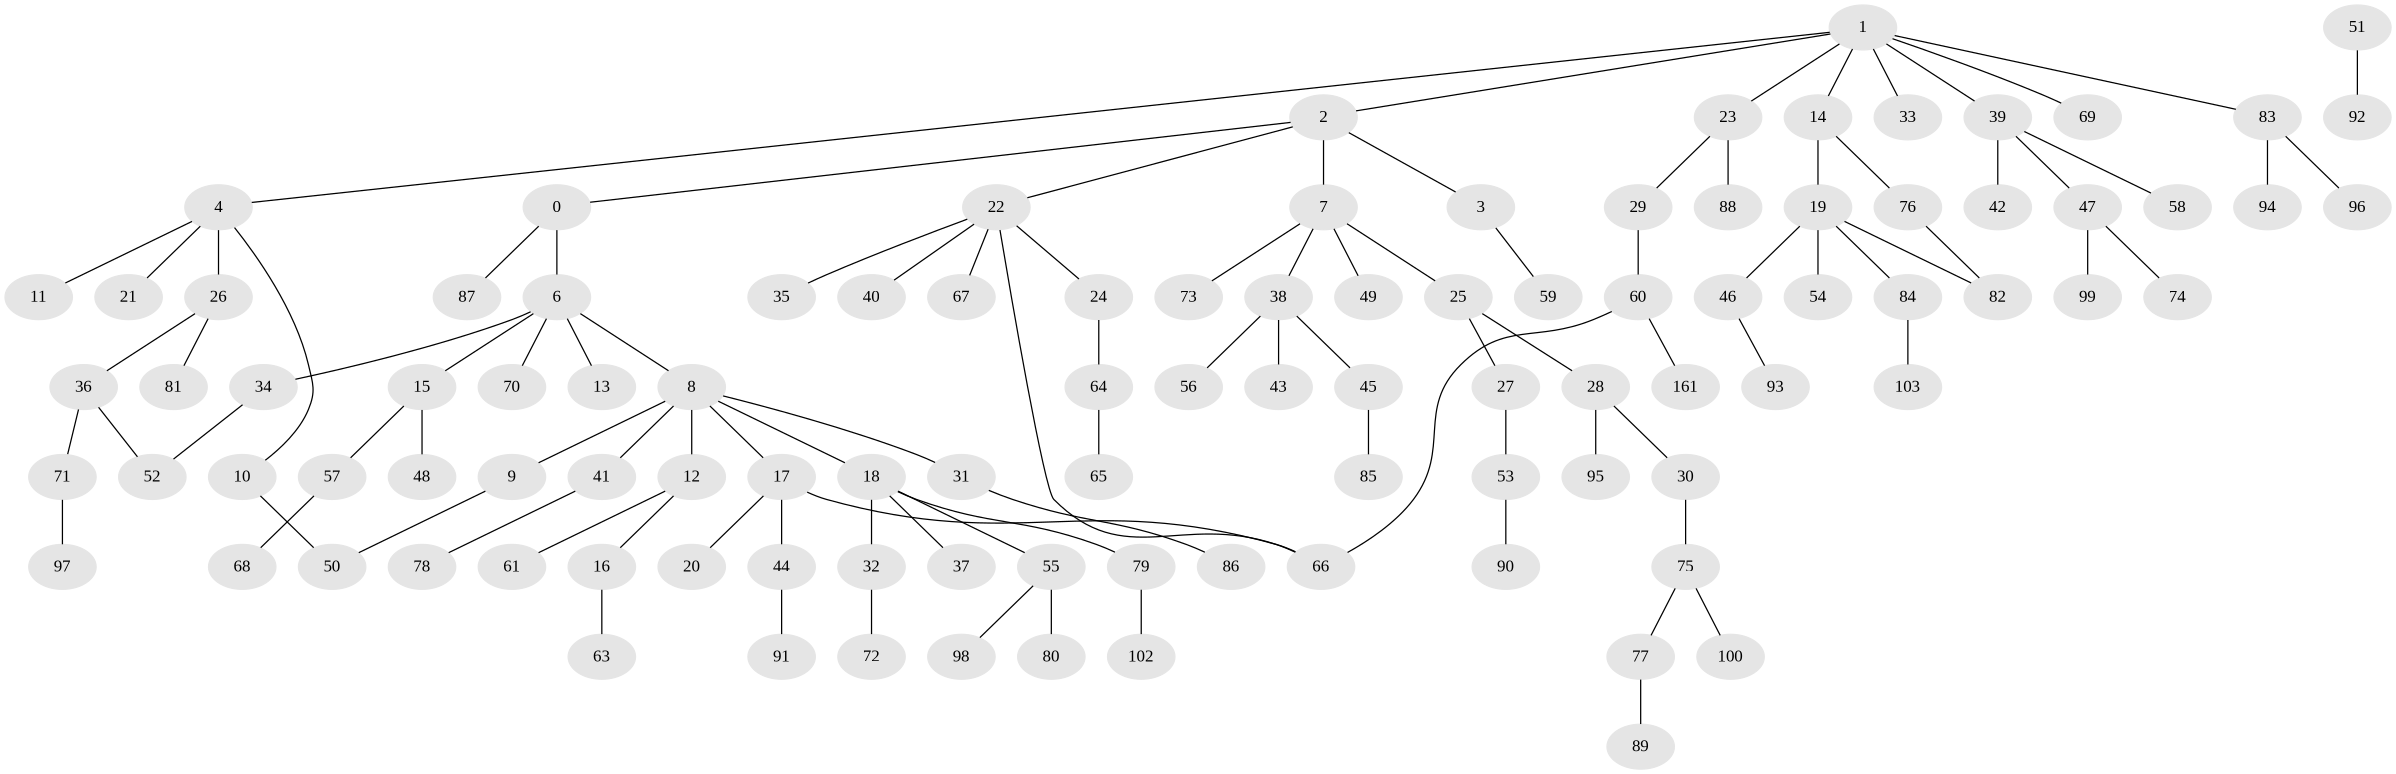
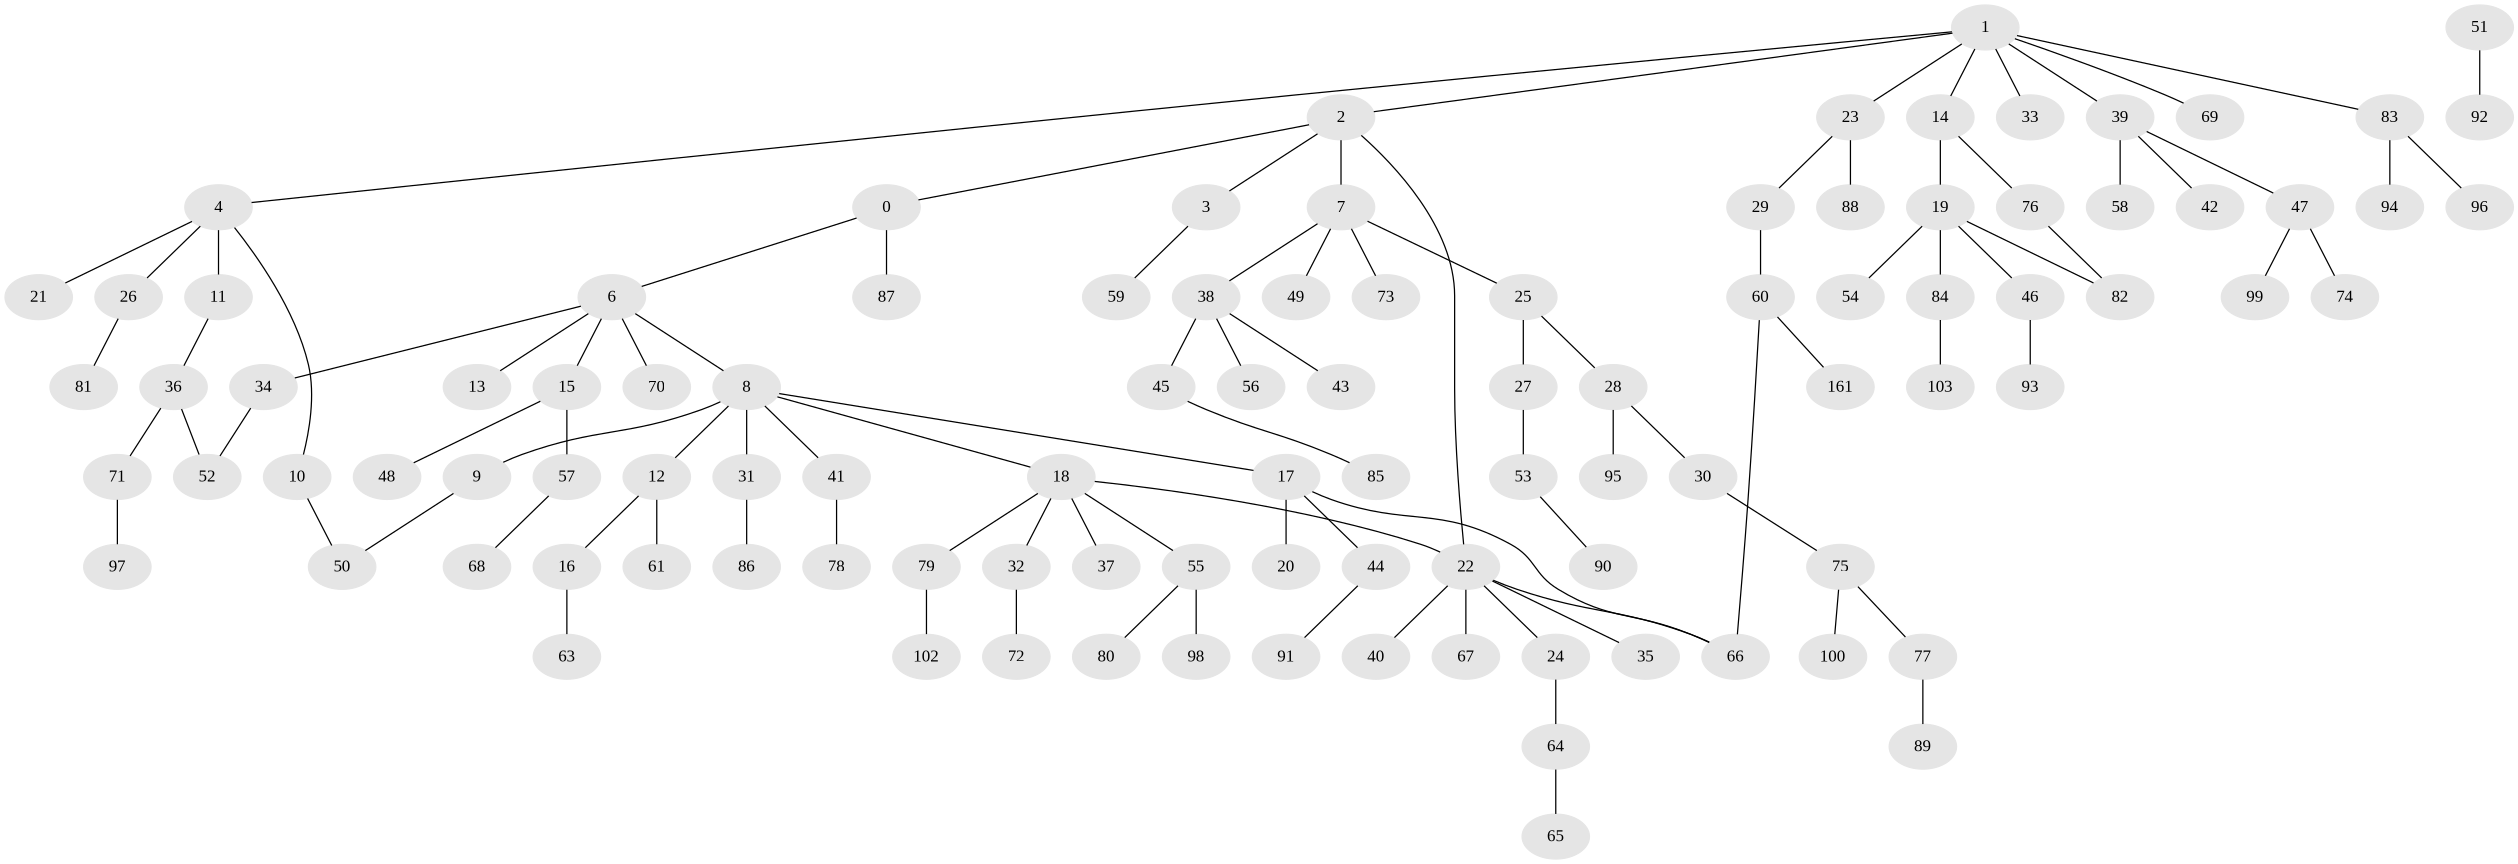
(151, 342) -> (196, 342)
none -> (1270, 507)
